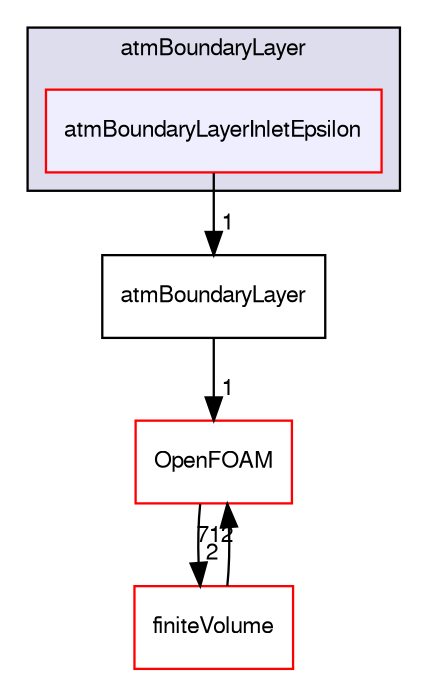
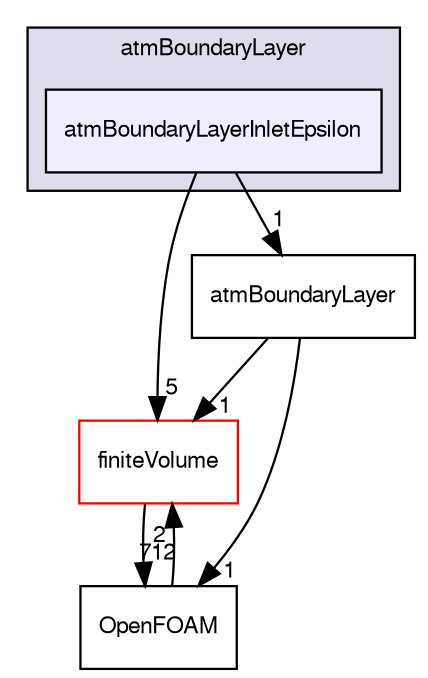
(214, 131) -> (214, 131)
none -> (165, 283)
none -> (239, 371)
(214, 462) -> (159, 628)
